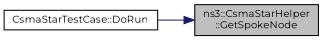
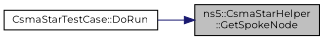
(257, 20) -> (257, 20)
